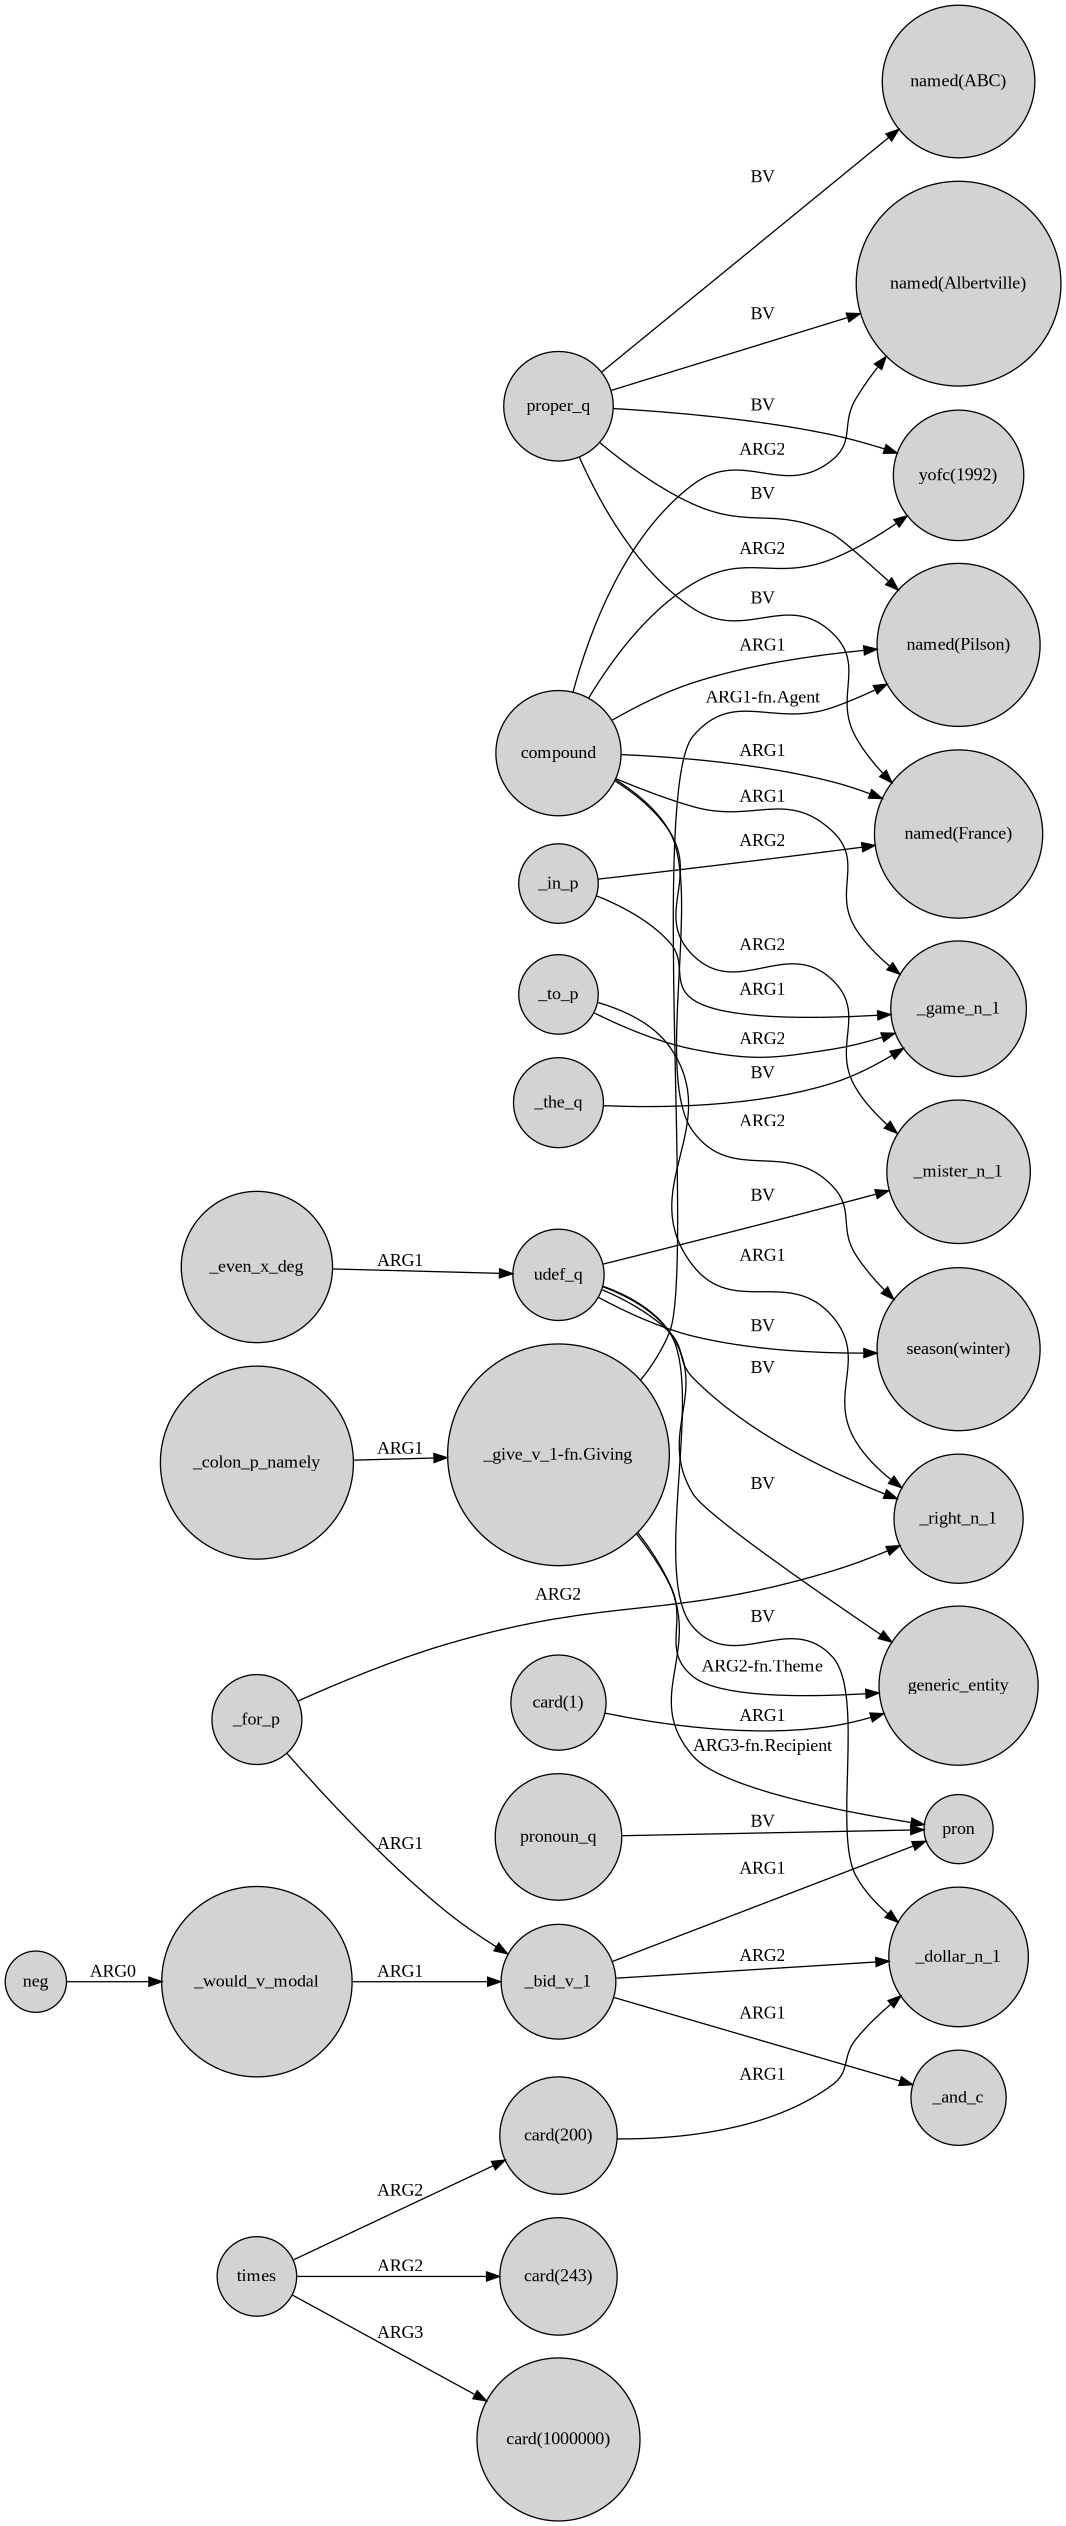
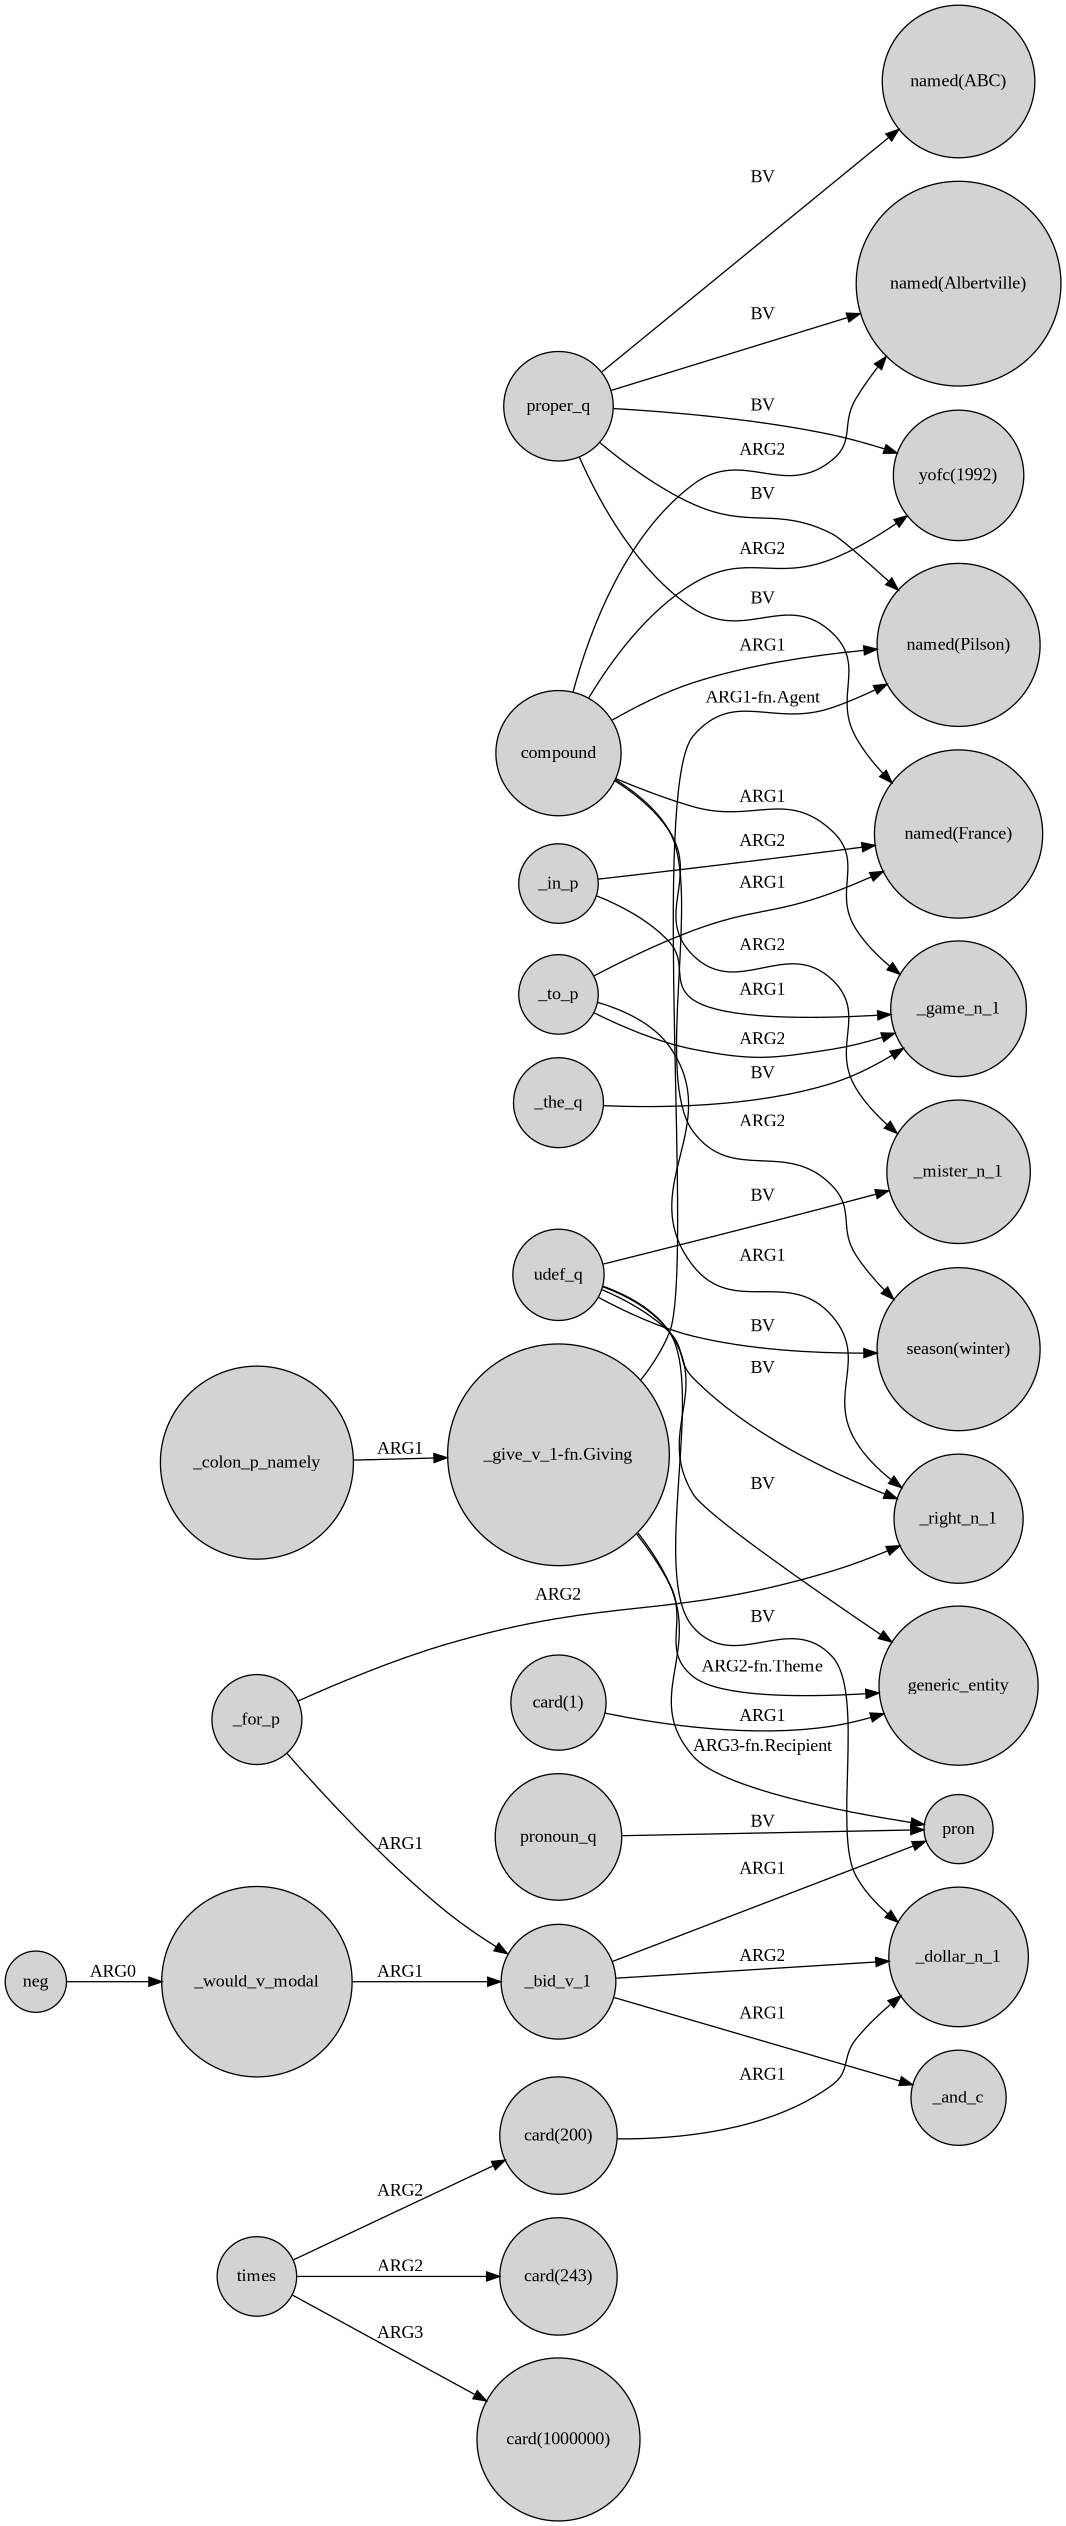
(747, 766) -> (730, 919)
(257, 1267) -> none
